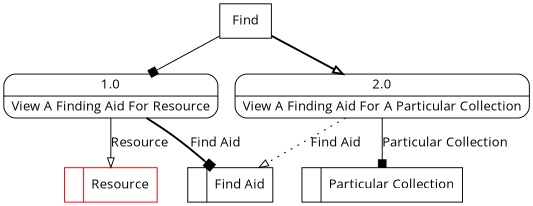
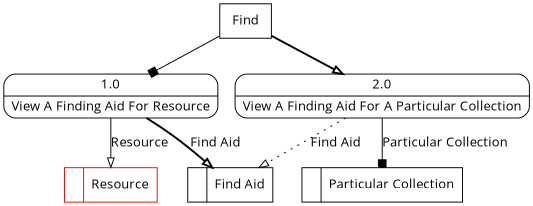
(177, 138) -> (177, 138)
